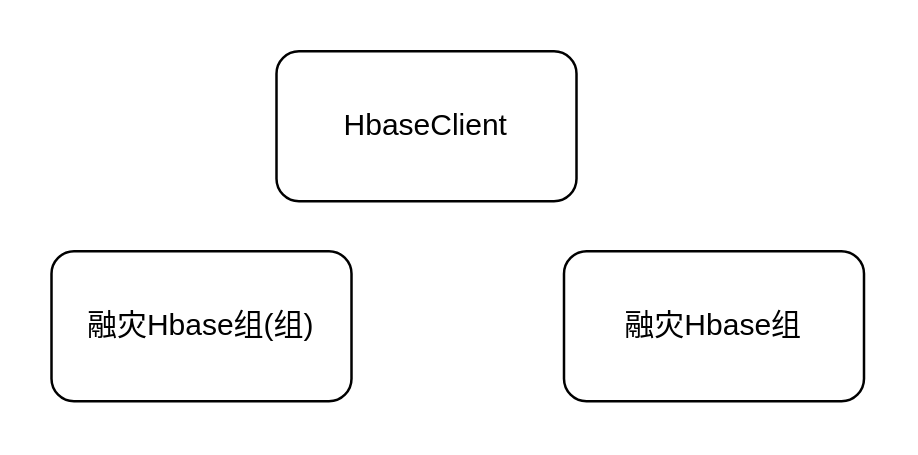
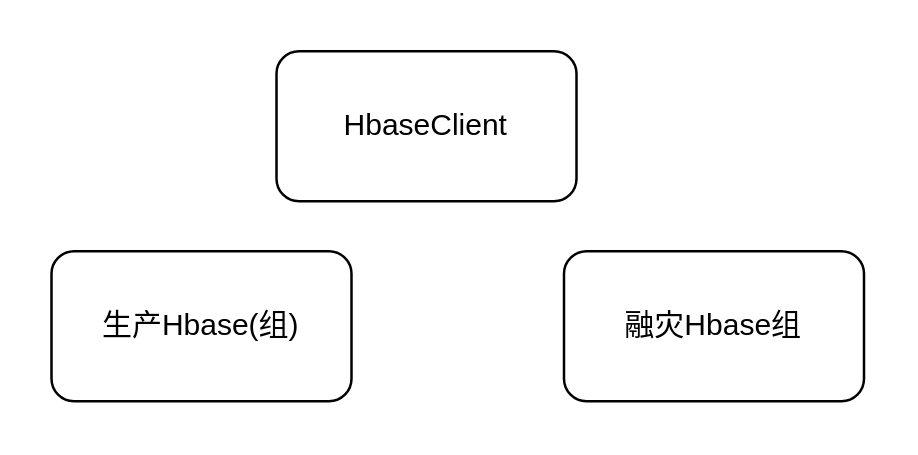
(201, 326) -> (201, 326)
